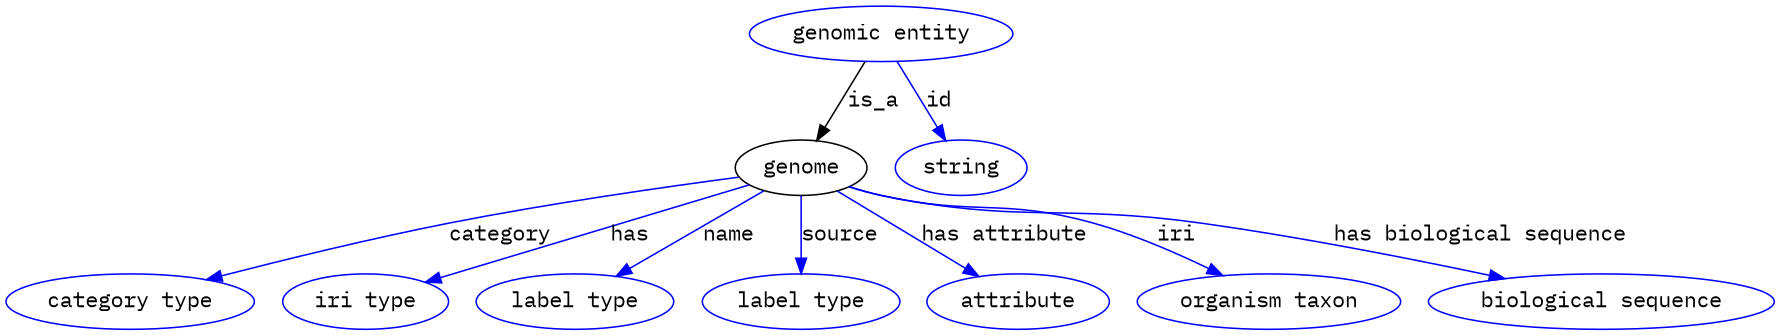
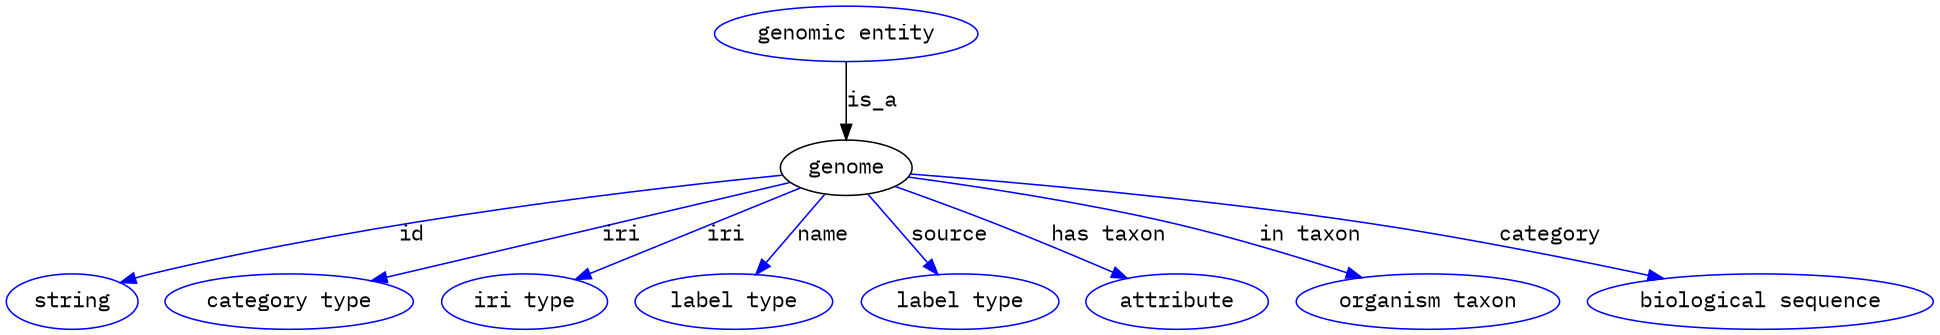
(917, 95) -> (457, 216)
(500, 235) -> (621, 235)
(630, 235) -> (725, 235)
(1004, 235) -> (1109, 235)
(1176, 235) -> (1310, 235)
(1480, 235) -> (1550, 235)
